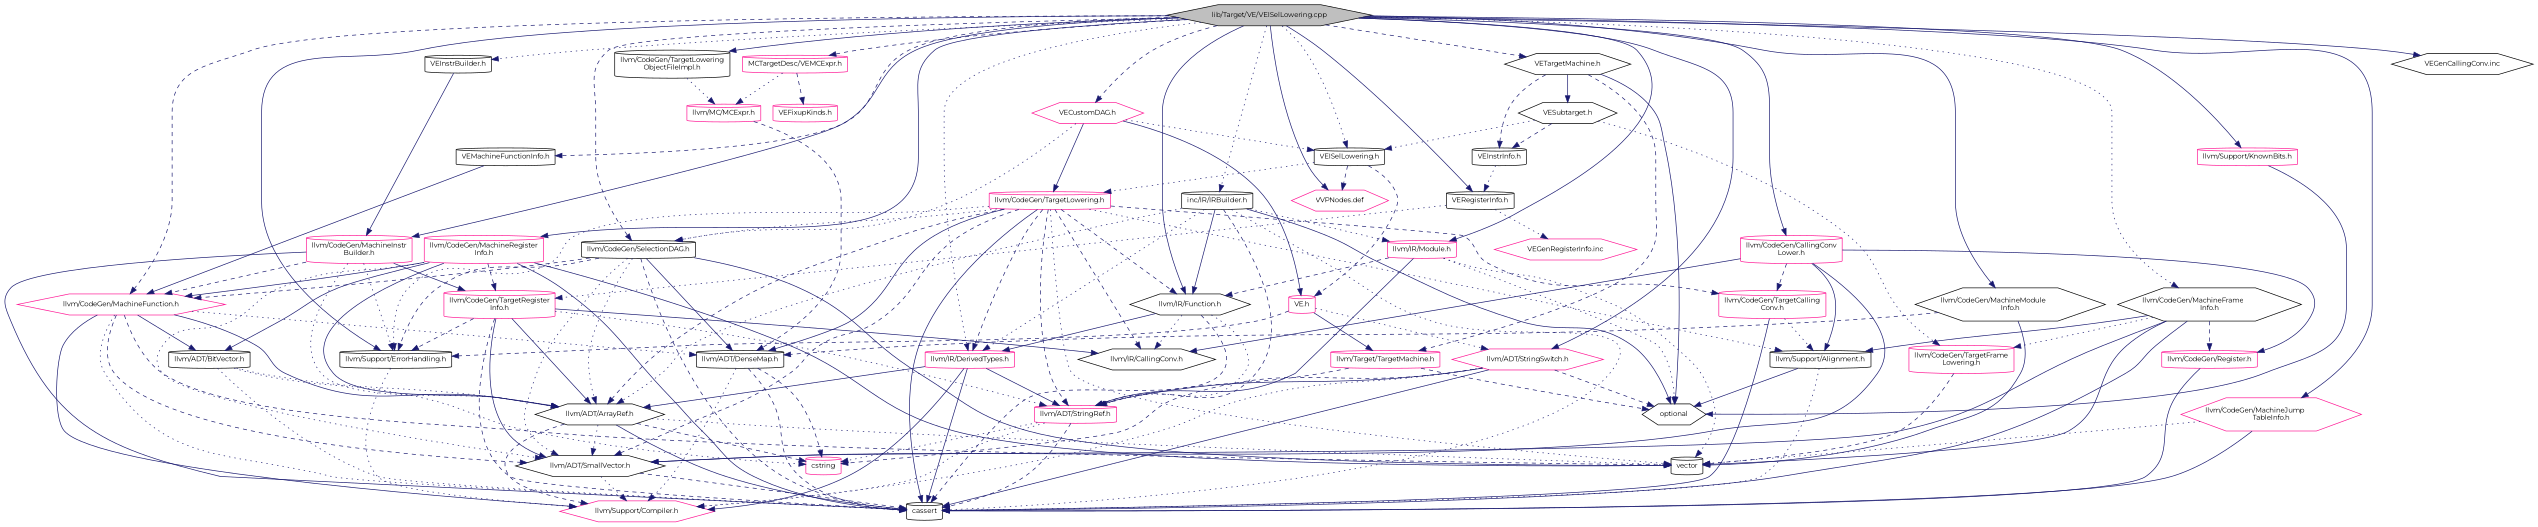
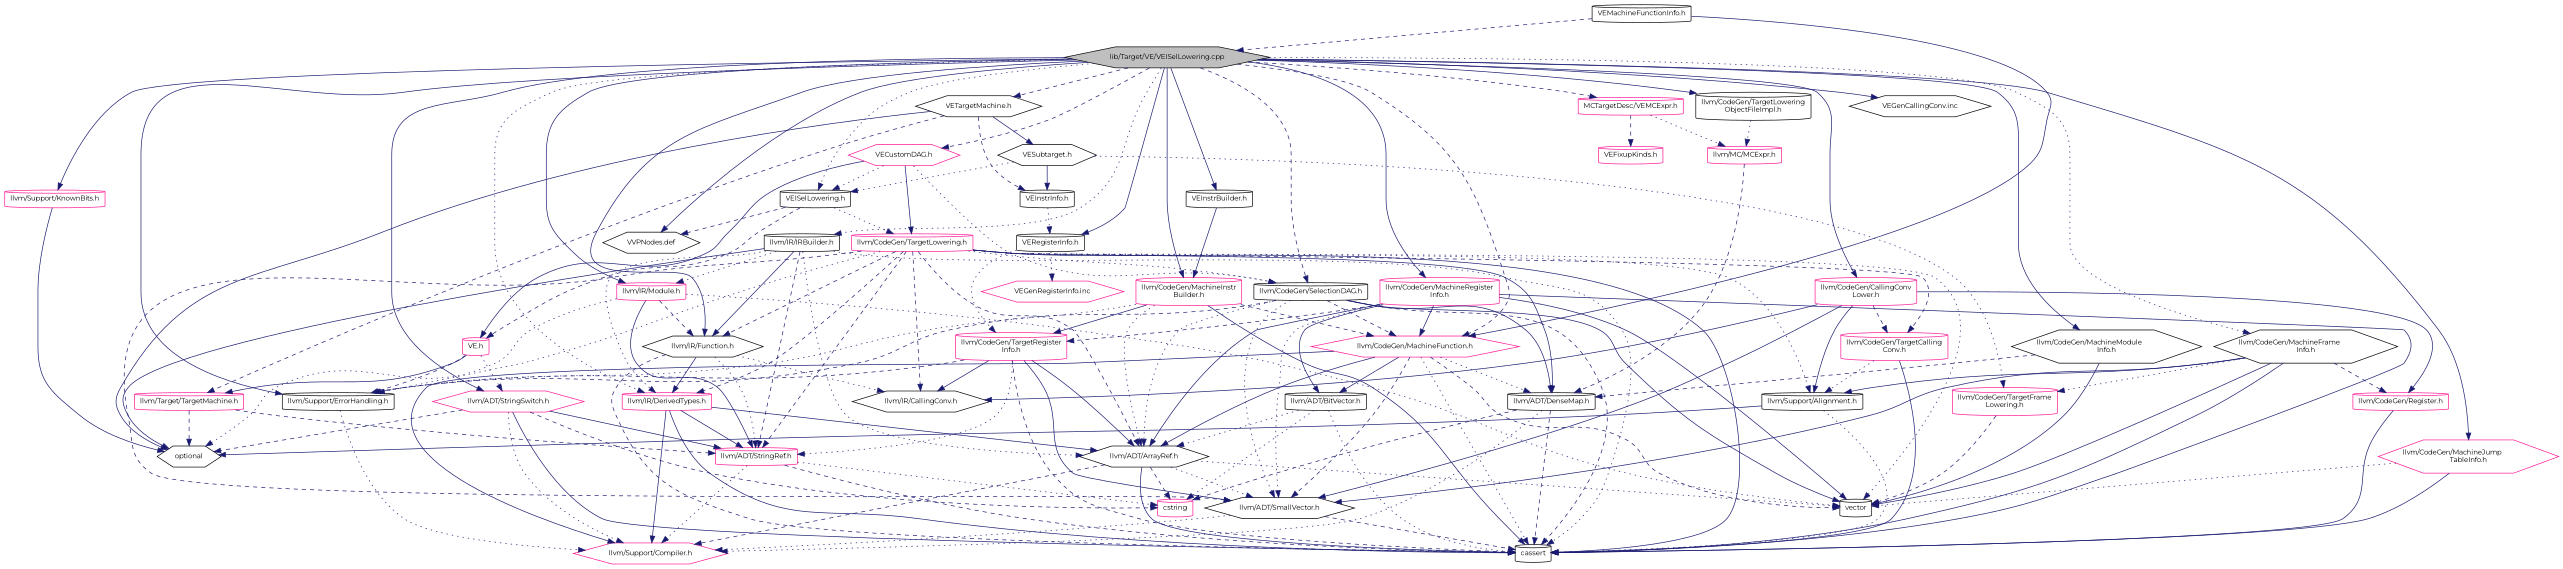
(841, 34) -> (1192, 126)
(1535, 134) -> (1047, 174)
(774, 141) -> (1418, 34)
(1217, 201) -> (802, 243)
(1340, 201) -> (651, 243)
